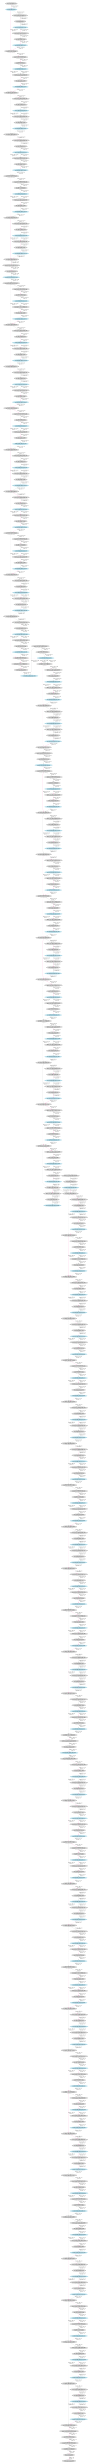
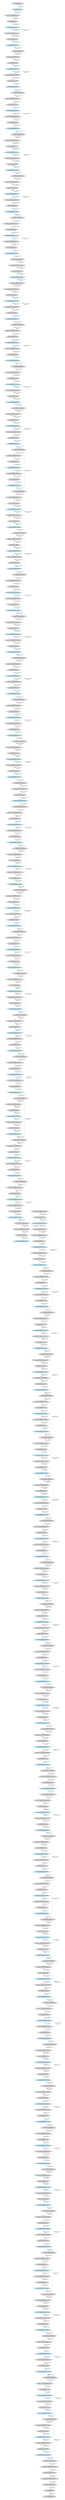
(31, 659) -> (13, 679)
